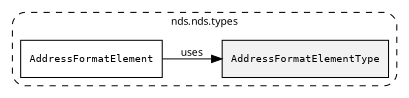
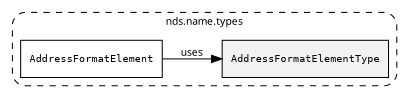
(205, 22) -> (205, 22)
